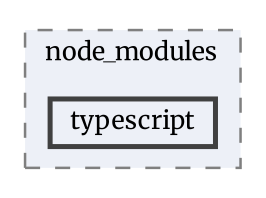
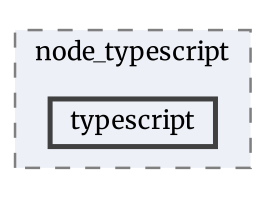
(133, 54) -> (133, 54)
